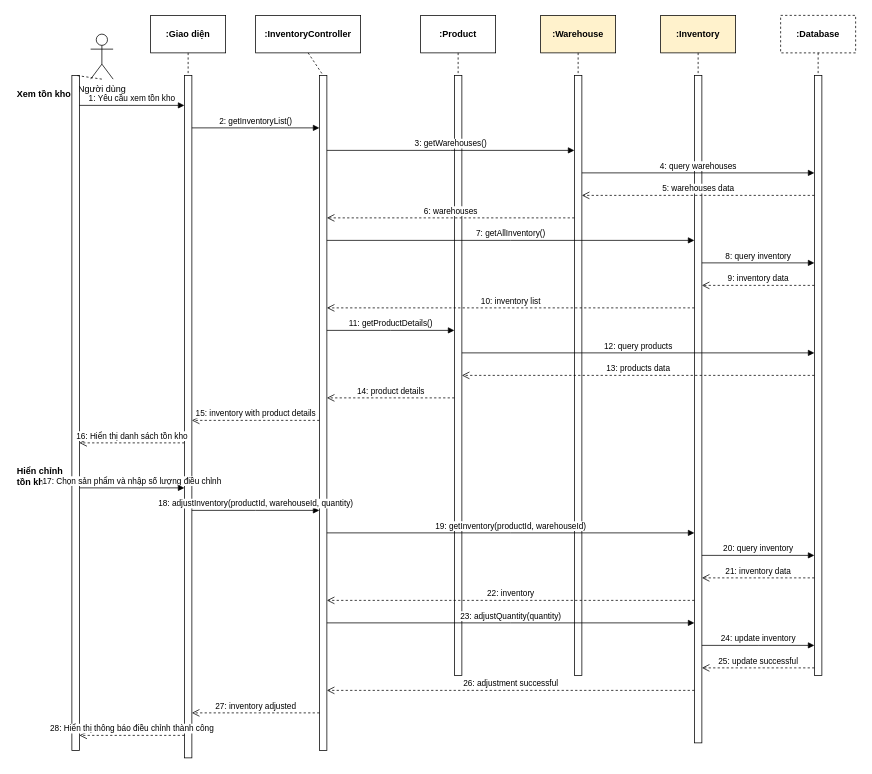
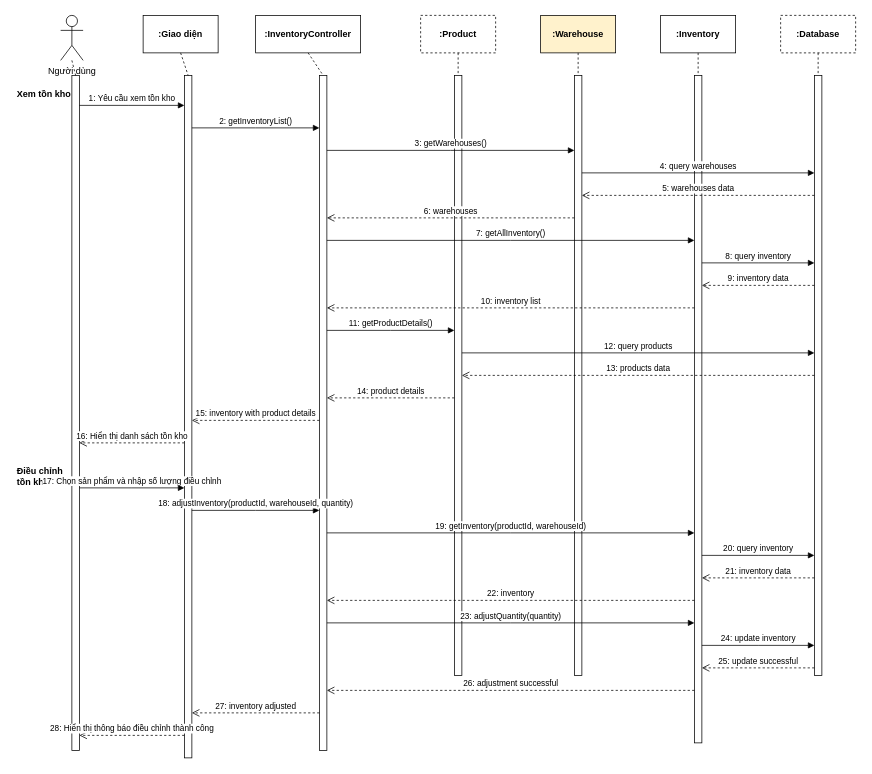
(188, 34) -> (180, 34)
(458, 34) -> (458, 34)
(698, 34) -> (698, 34)
(102, 57) -> (72, 38)
(46, 477) -> (46, 477)
